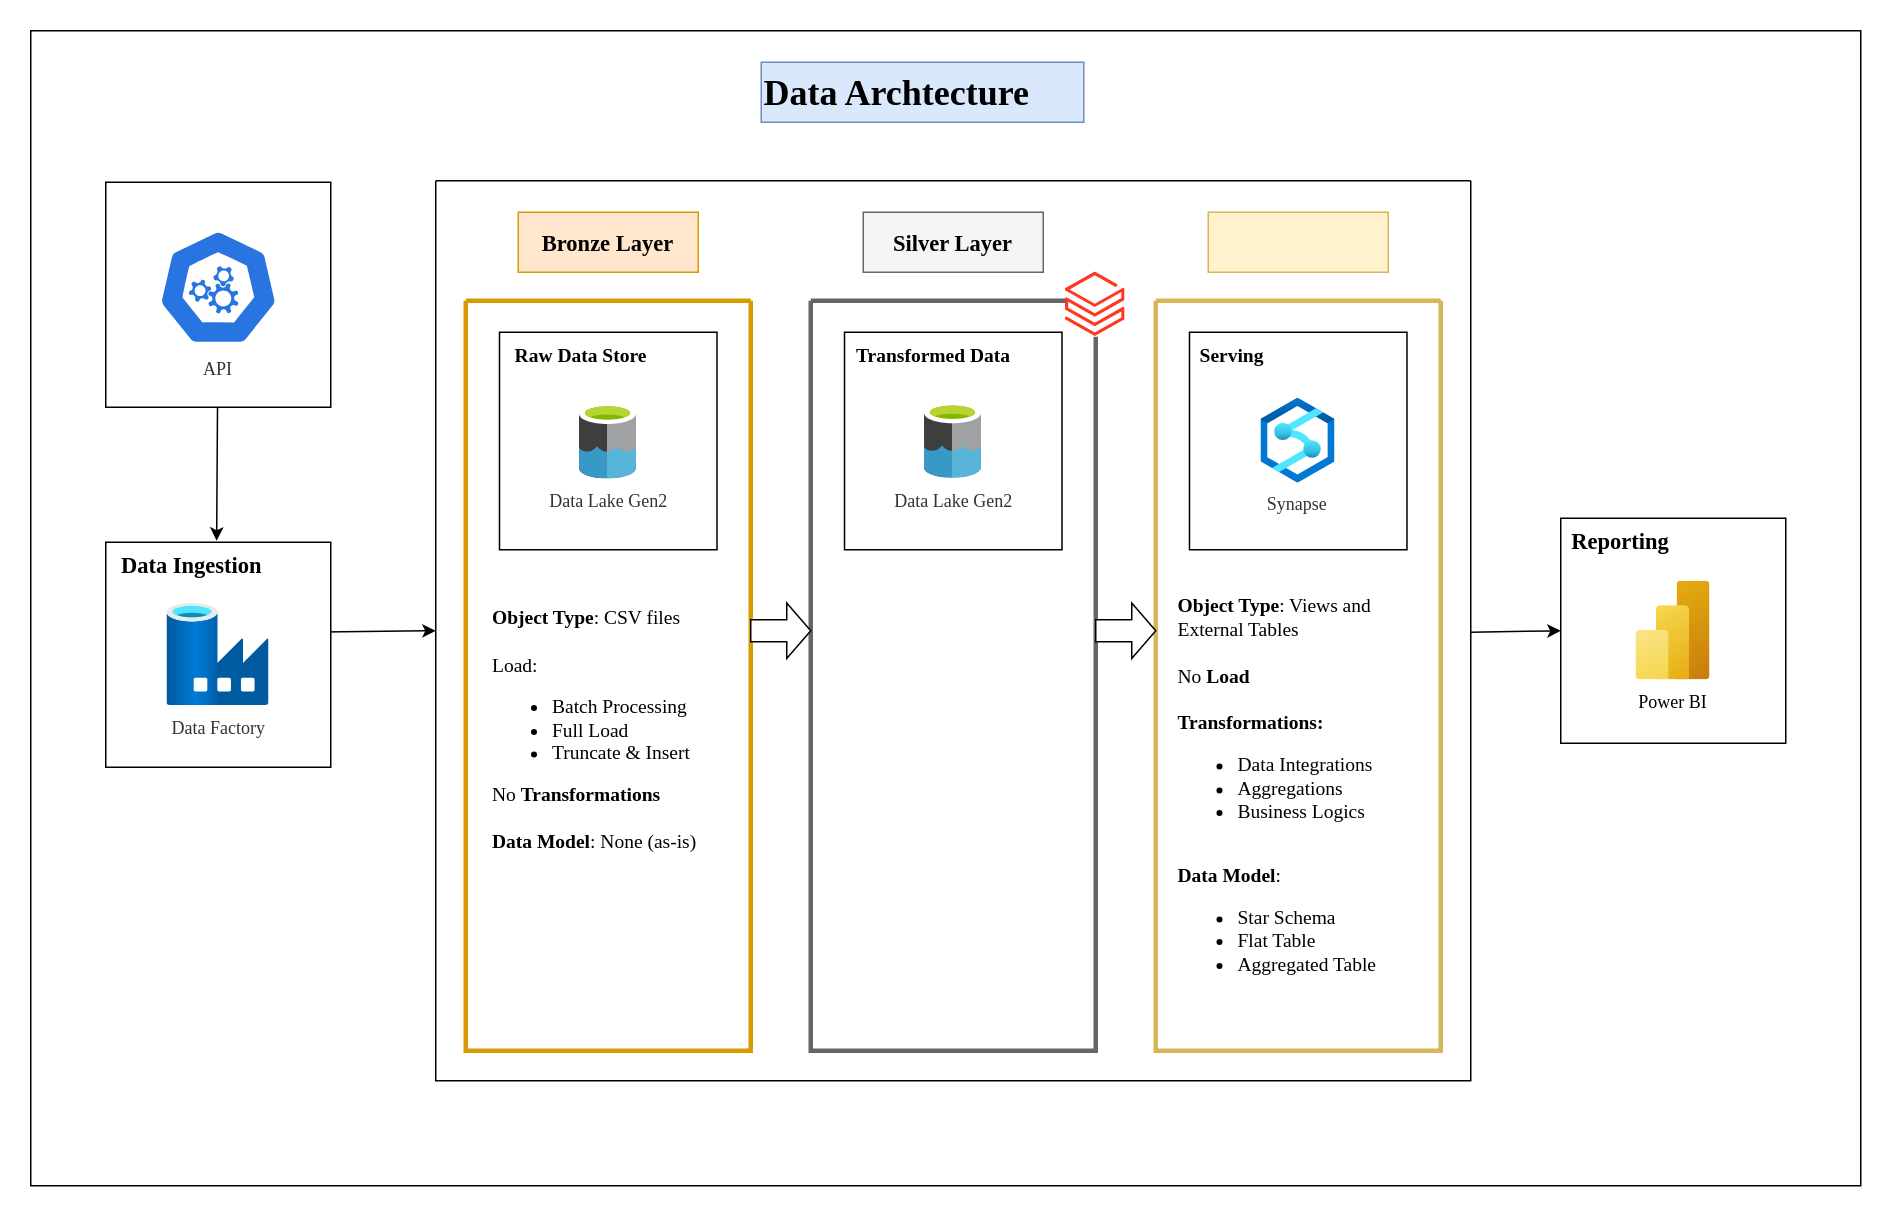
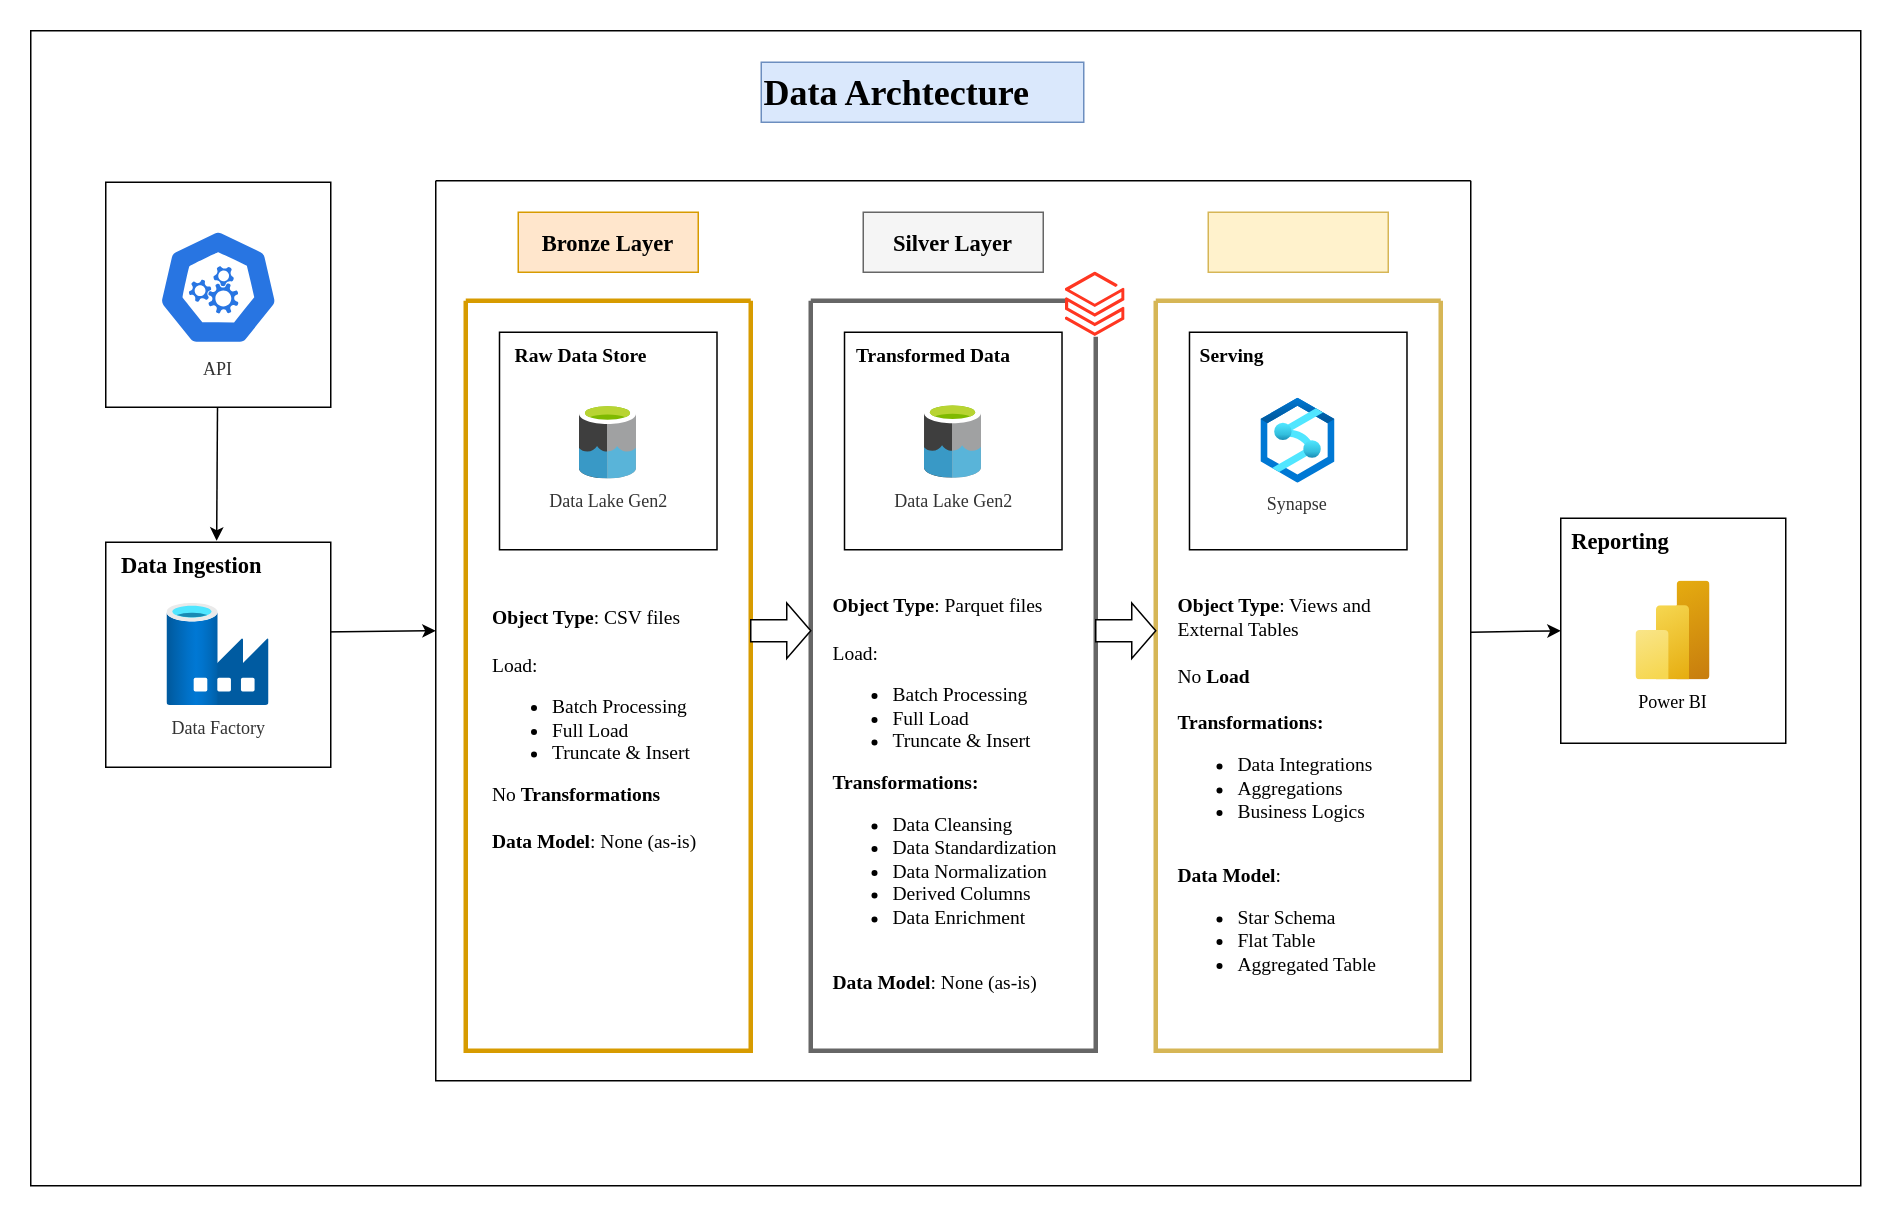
none -> (953, 794)
